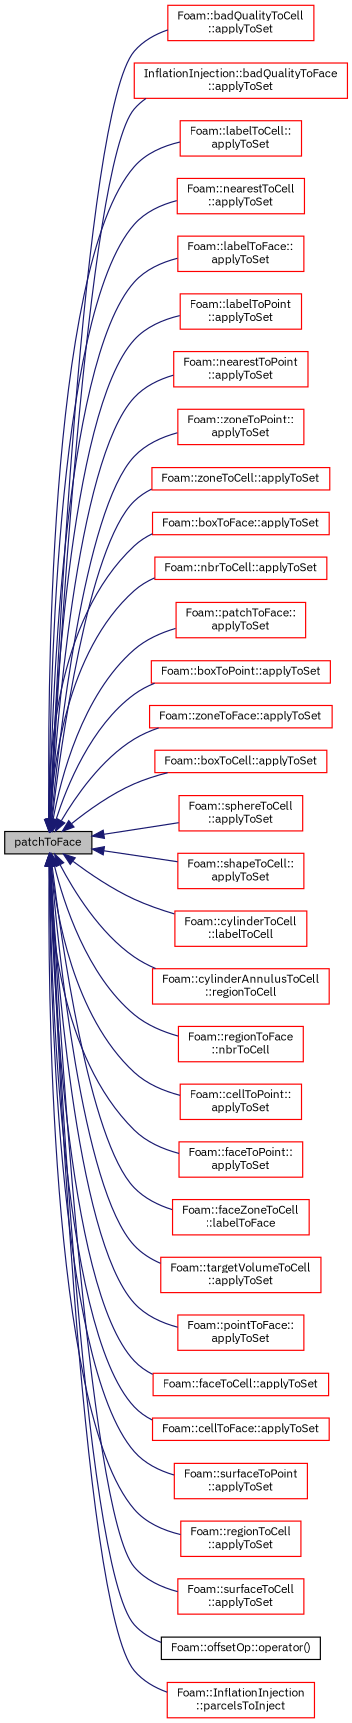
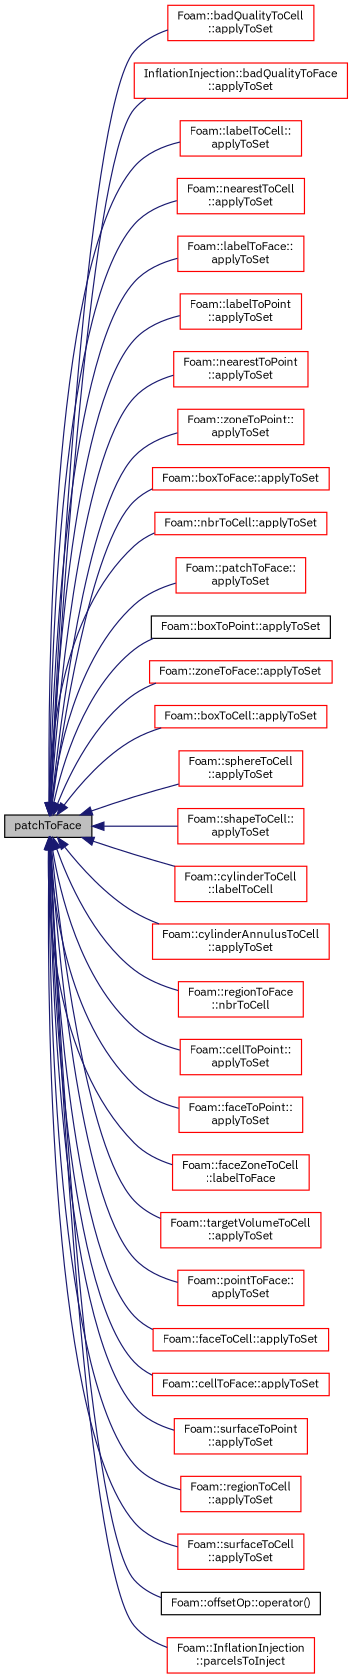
(241, 479) -> none
(241, 672) -> (241, 627)
(241, 986) -> (241, 942)
